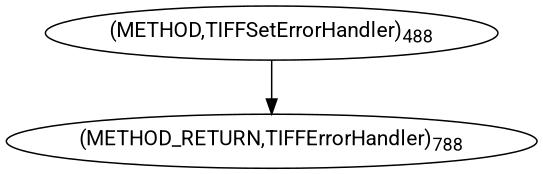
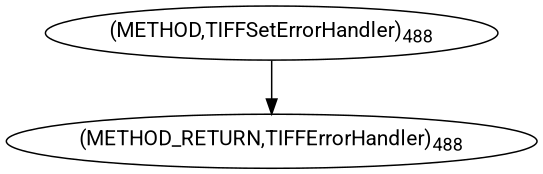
(448, 139) -> (448, 139)
